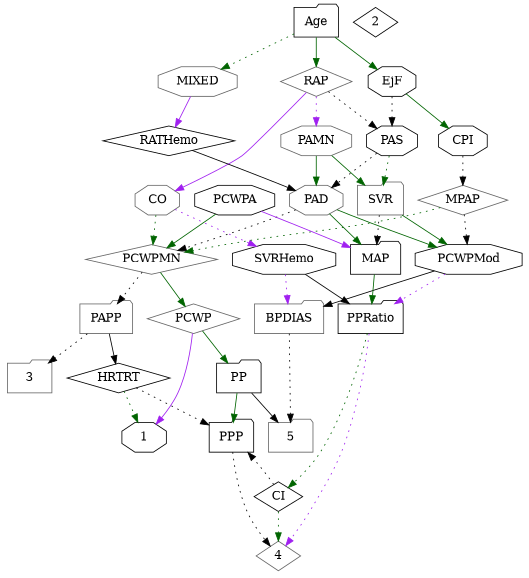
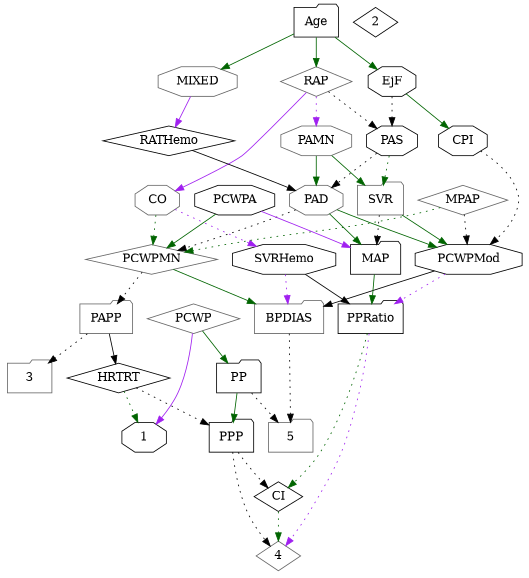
(261, 50) -> (261, 50)
(463, 166) -> (517, 191)
(170, 286) -> (211, 285)
(262, 405) -> (262, 405)
(264, 471) -> (250, 468)
